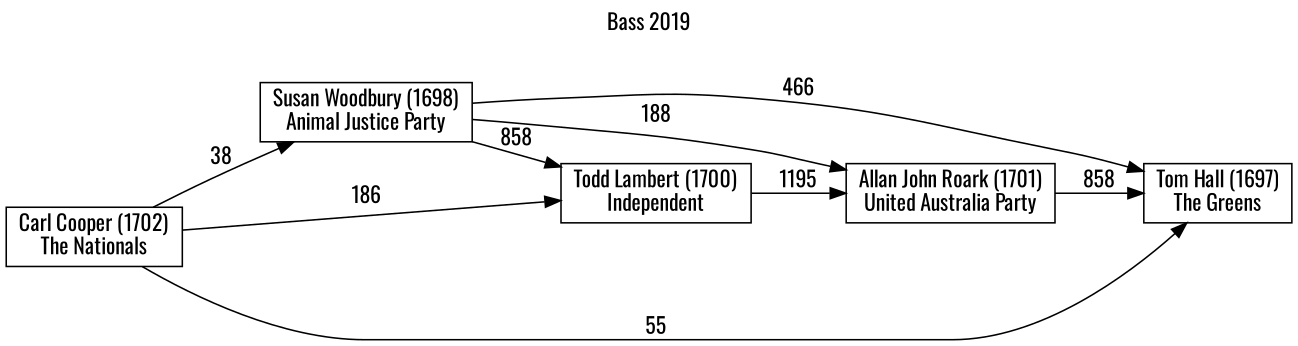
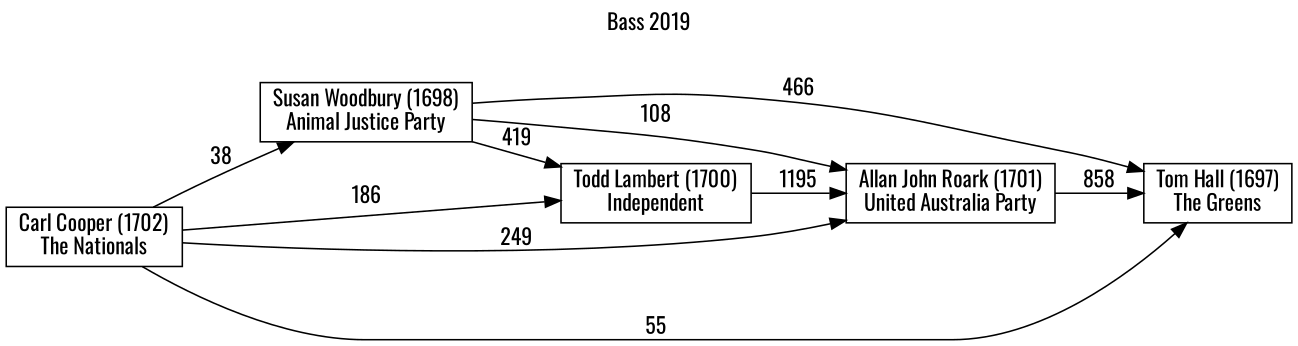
(656, 116) -> (656, 116)
(517, 139) -> (517, 139)
none -> (507, 250)
